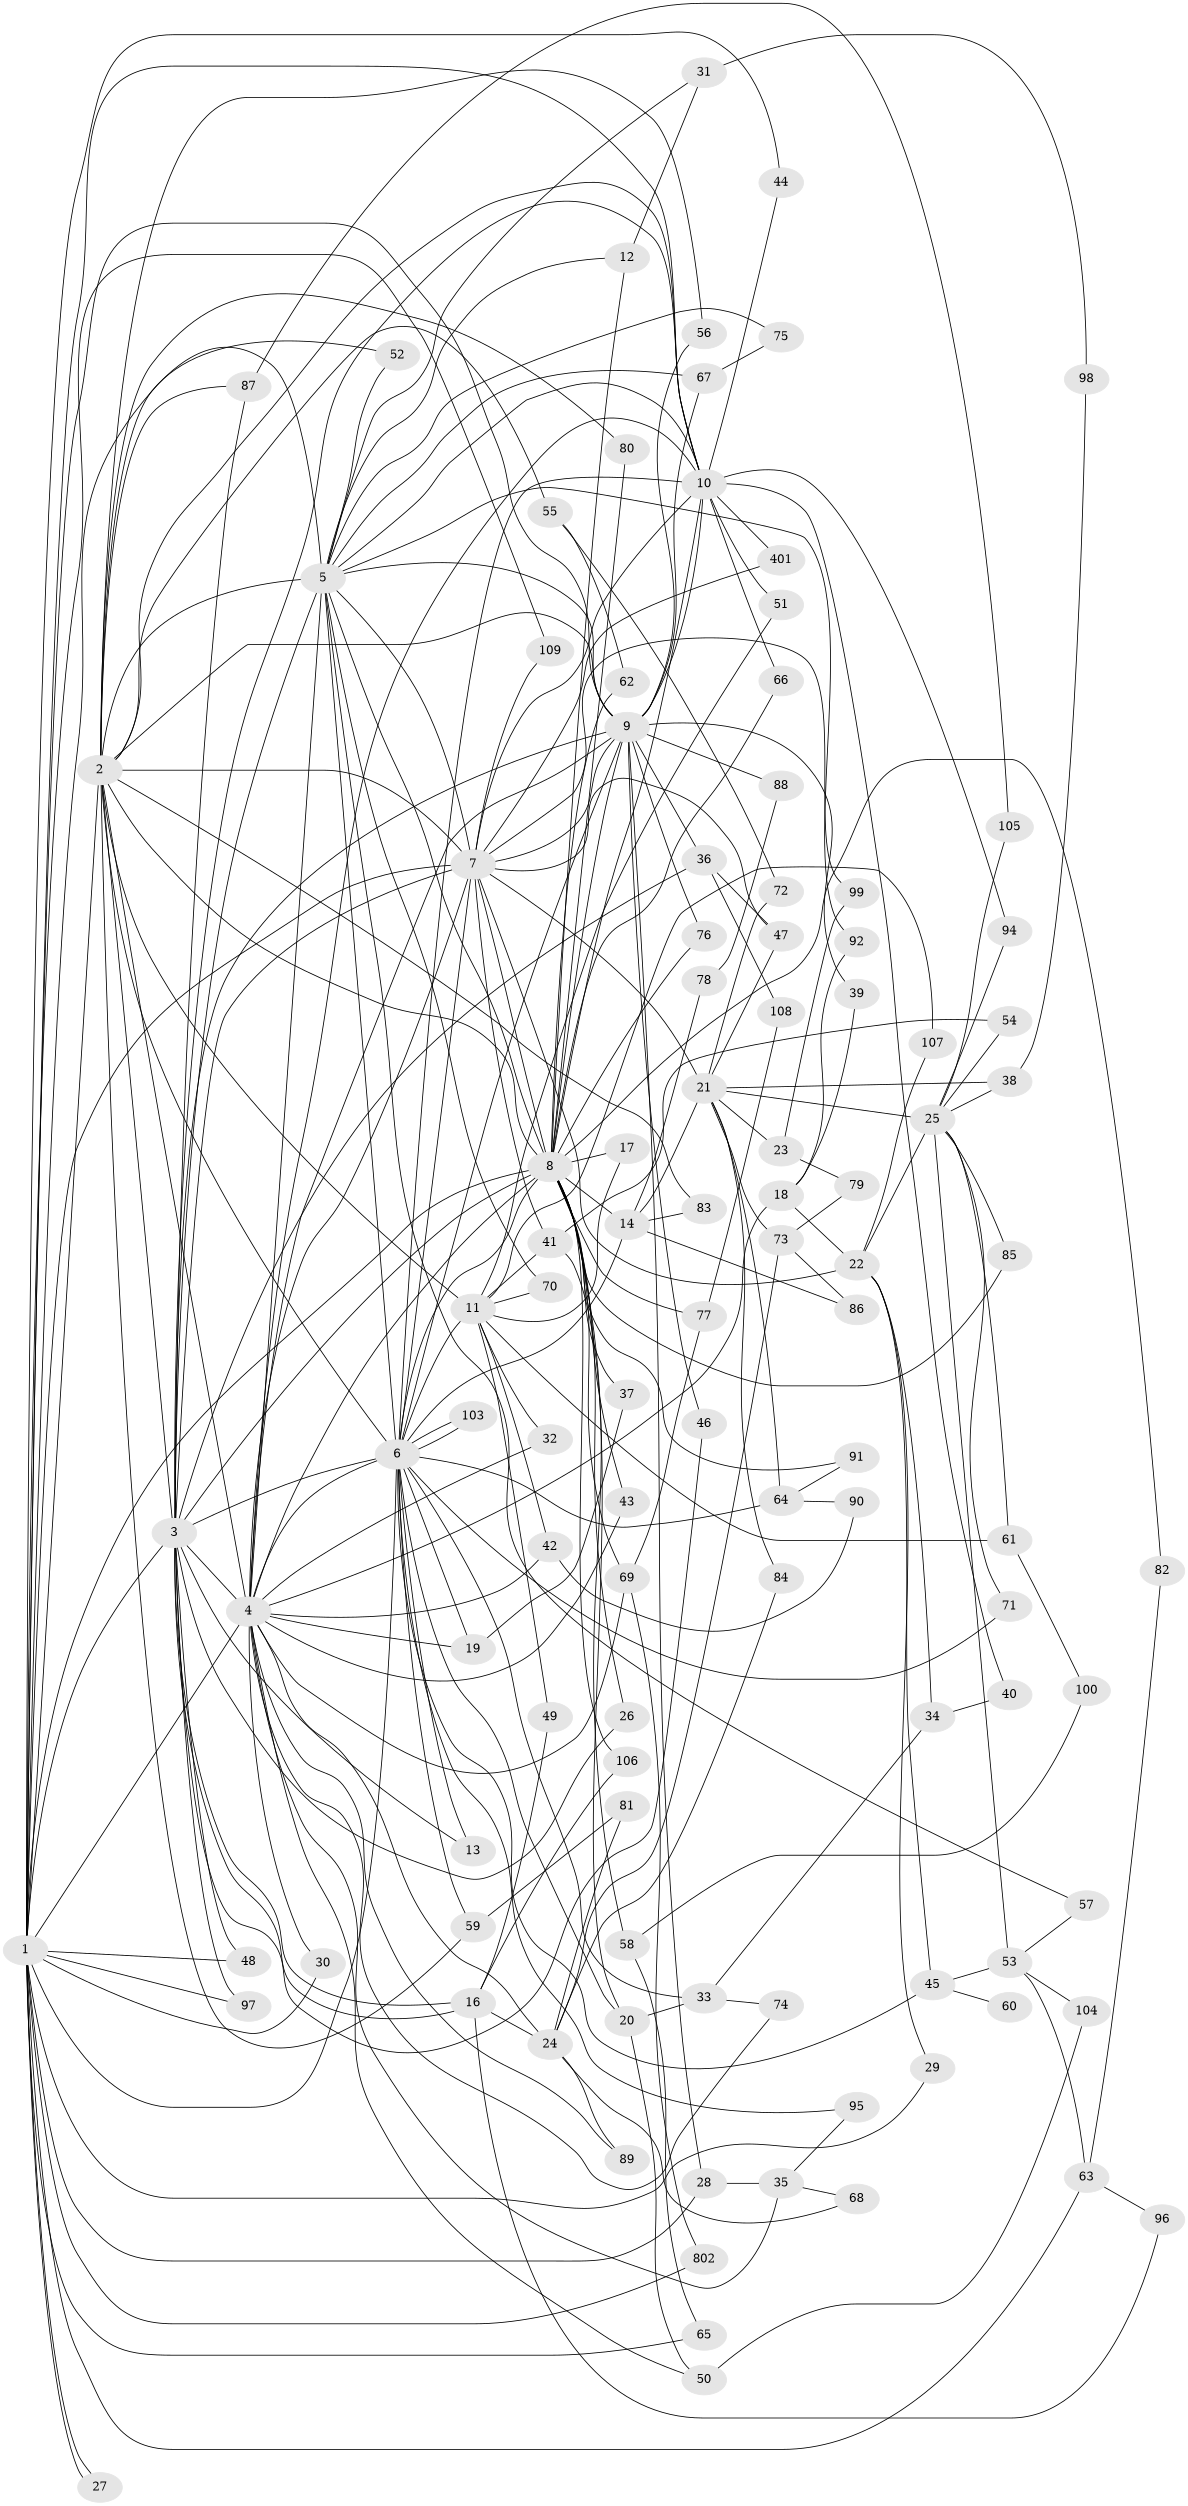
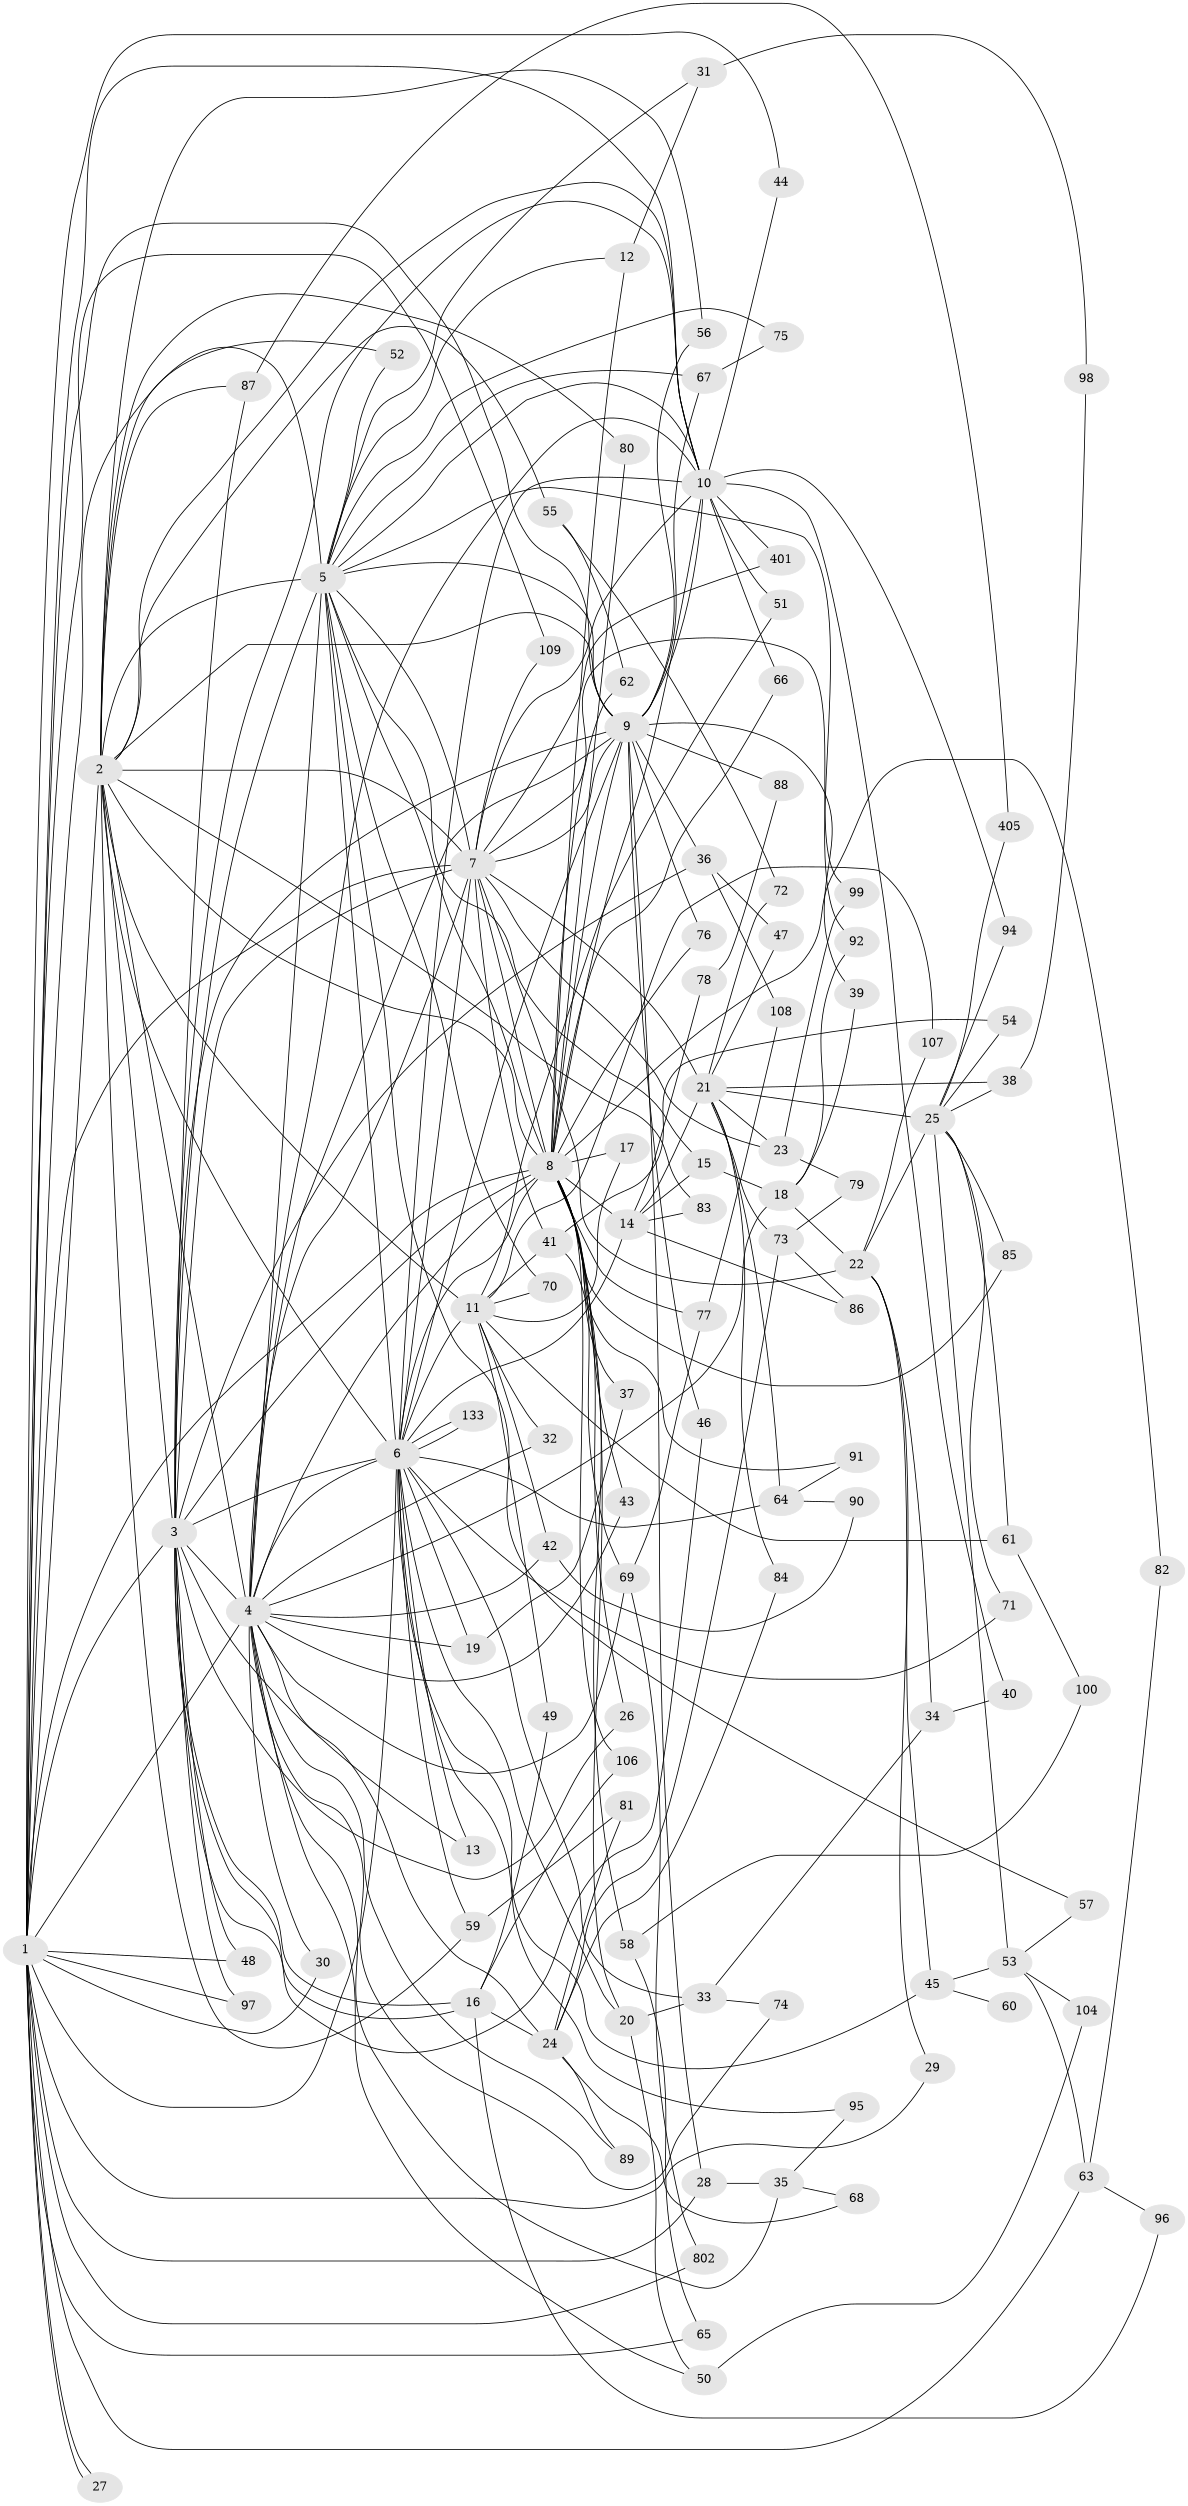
(621, 778) -> (613, 1026)
(1010, 827) -> (1010, 827)
none -> (704, 1164)
(473, 1416) -> (473, 1416)
